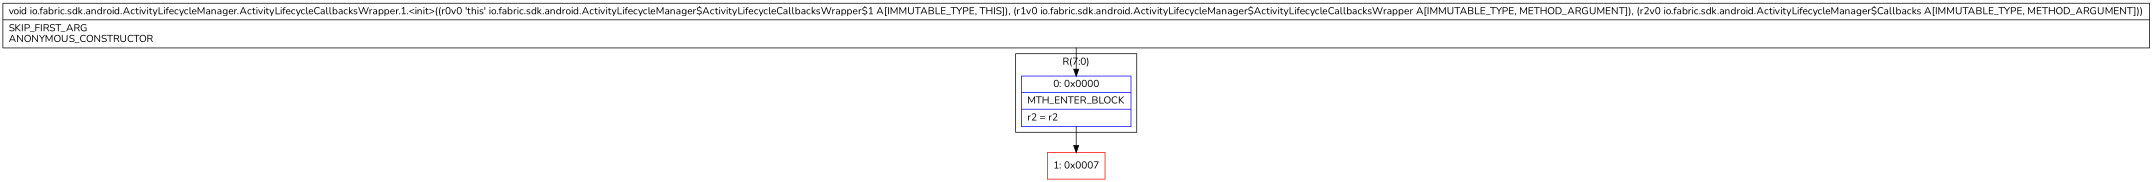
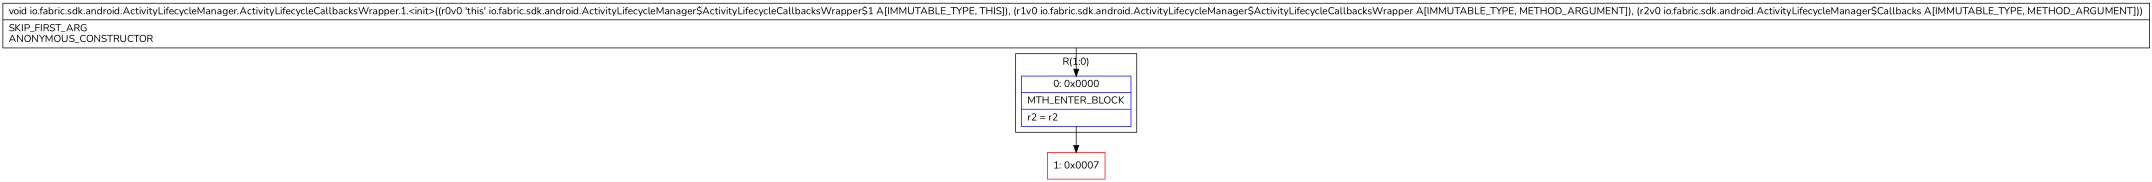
(1076, 62) -> (1076, 62)
